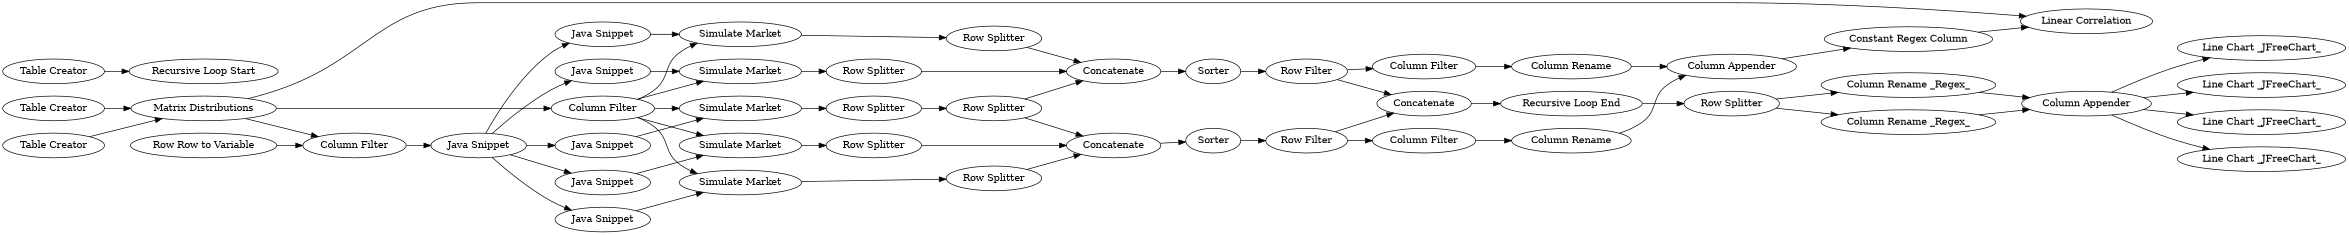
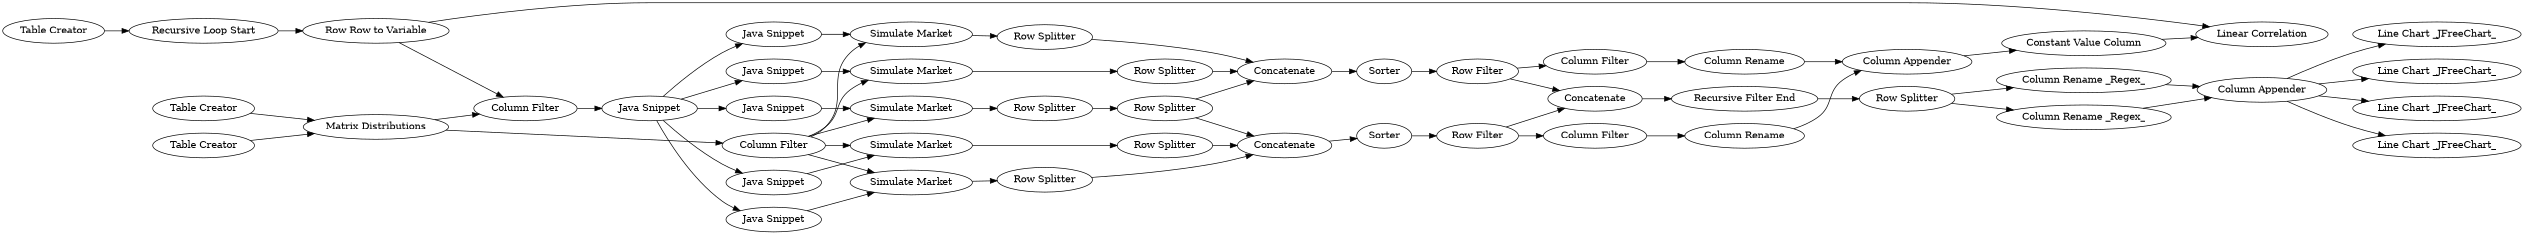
(1122, 3) -> (1316, 3)
none -> (287, 31)
(1908, 39) -> (2084, 43)
(1571, 104) -> (1745, 99)
